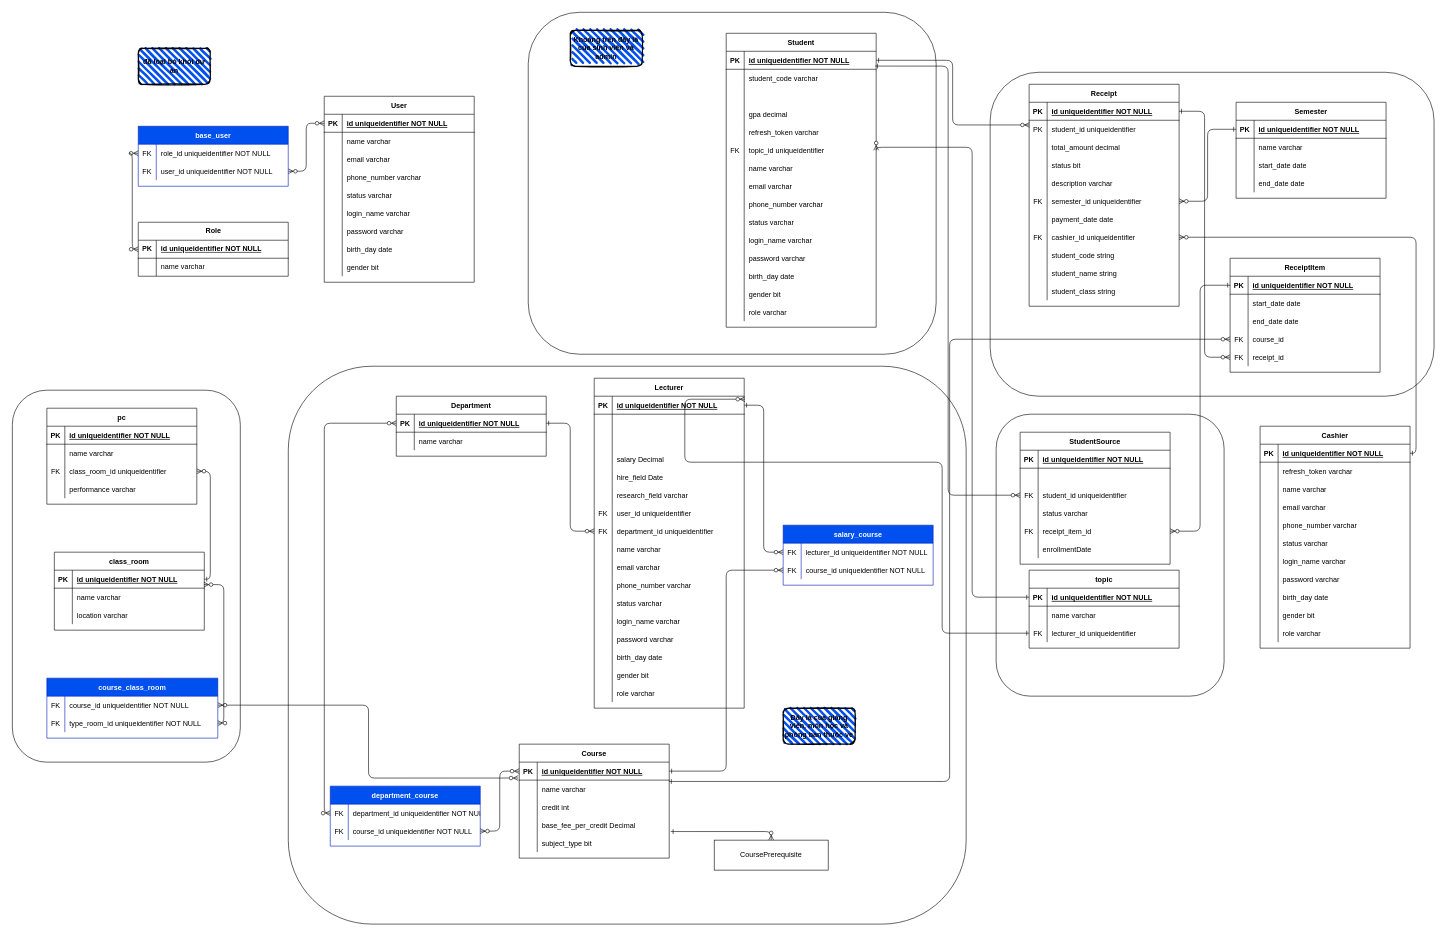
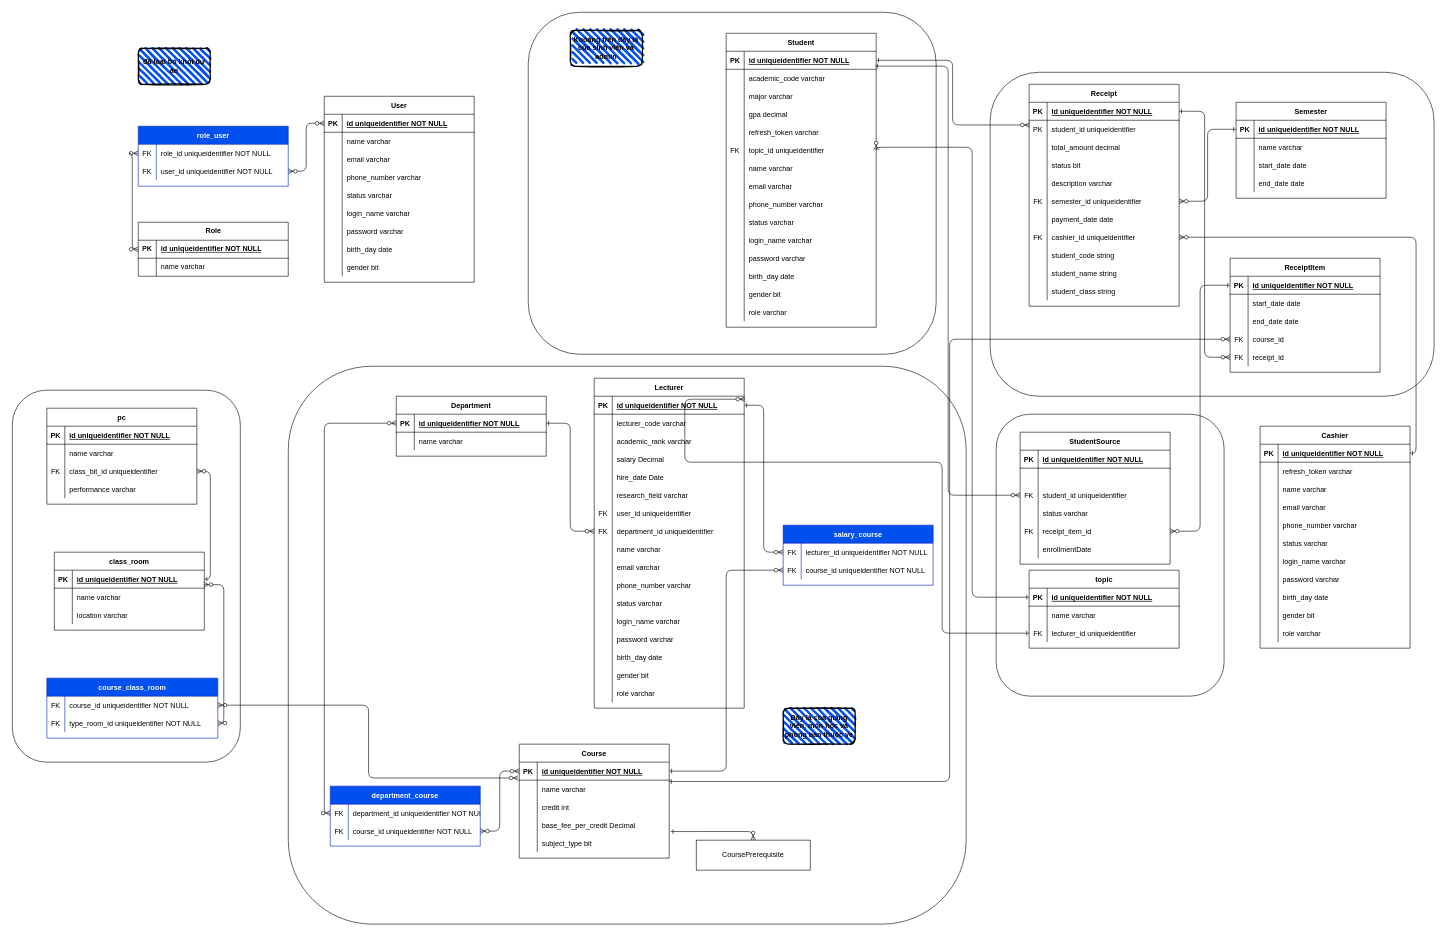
(788, 79) -> (789, 79)
none -> (810, 96)
(213, 136) -> (213, 136)
none -> (678, 423)
none -> (678, 441)
(123, 472) -> (120, 472)
(643, 478) -> (643, 478)
(771, 855) -> (753, 855)
